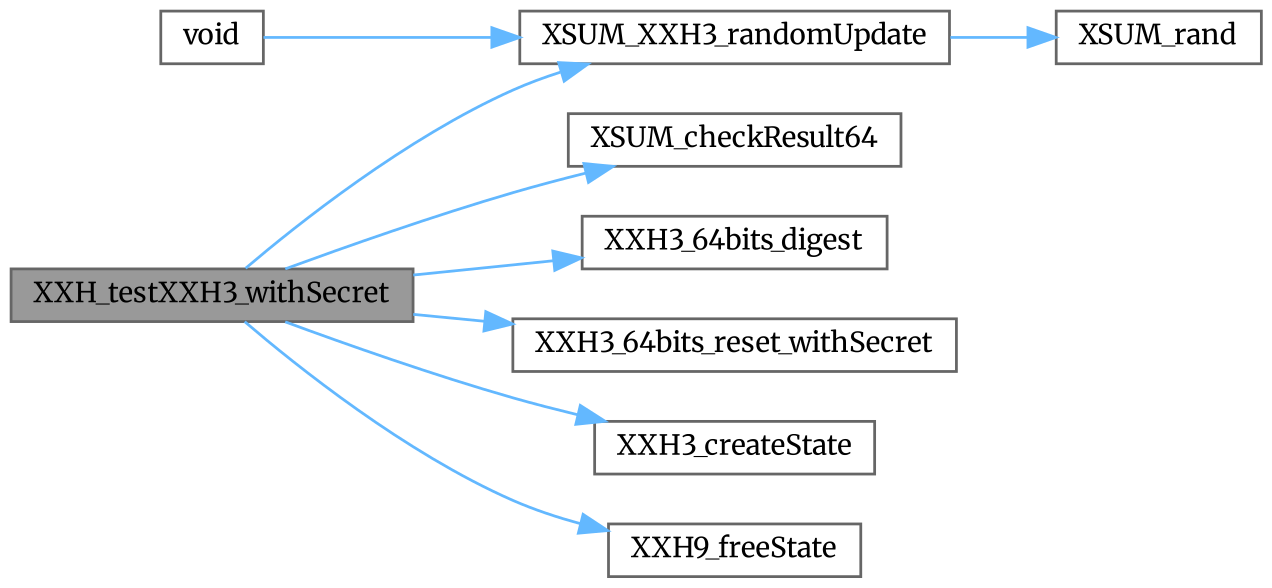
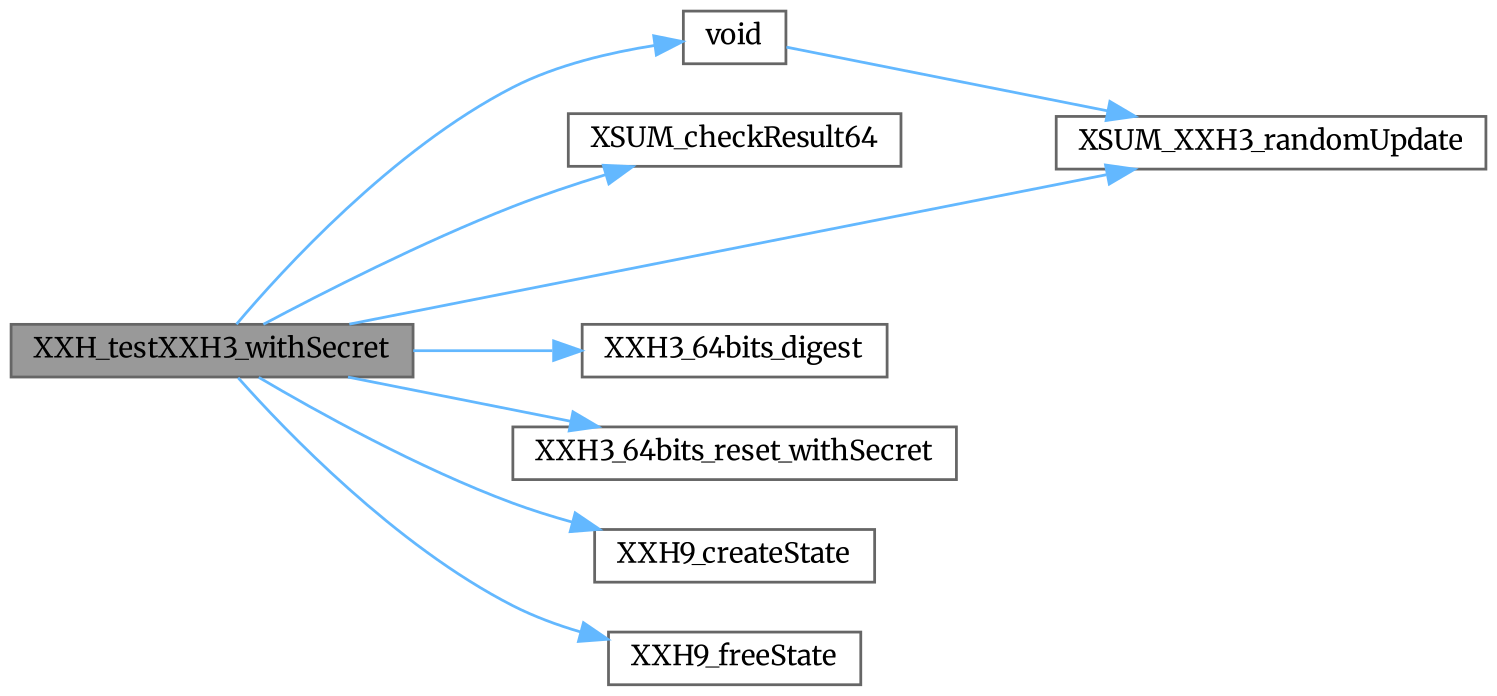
(1159, 37) -> none
none -> (421, 146)
(735, 448) -> (735, 556)
